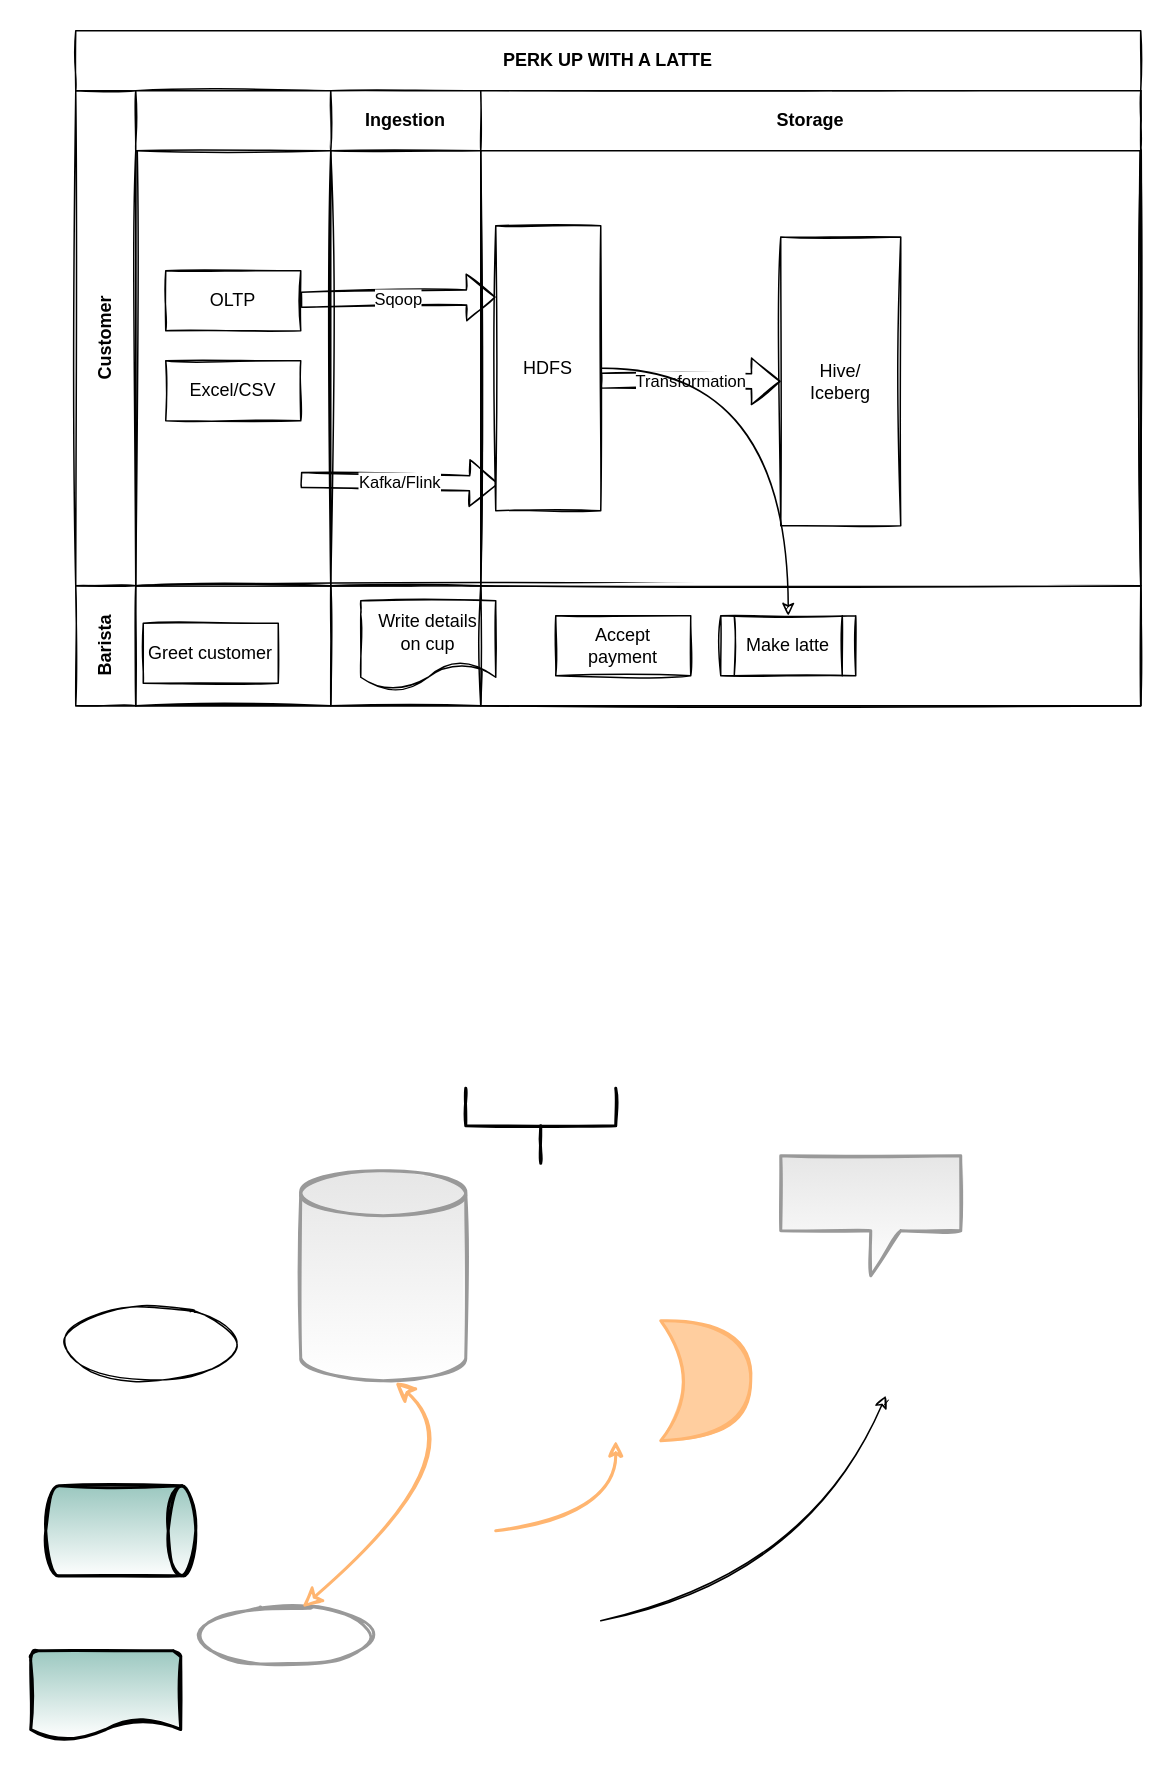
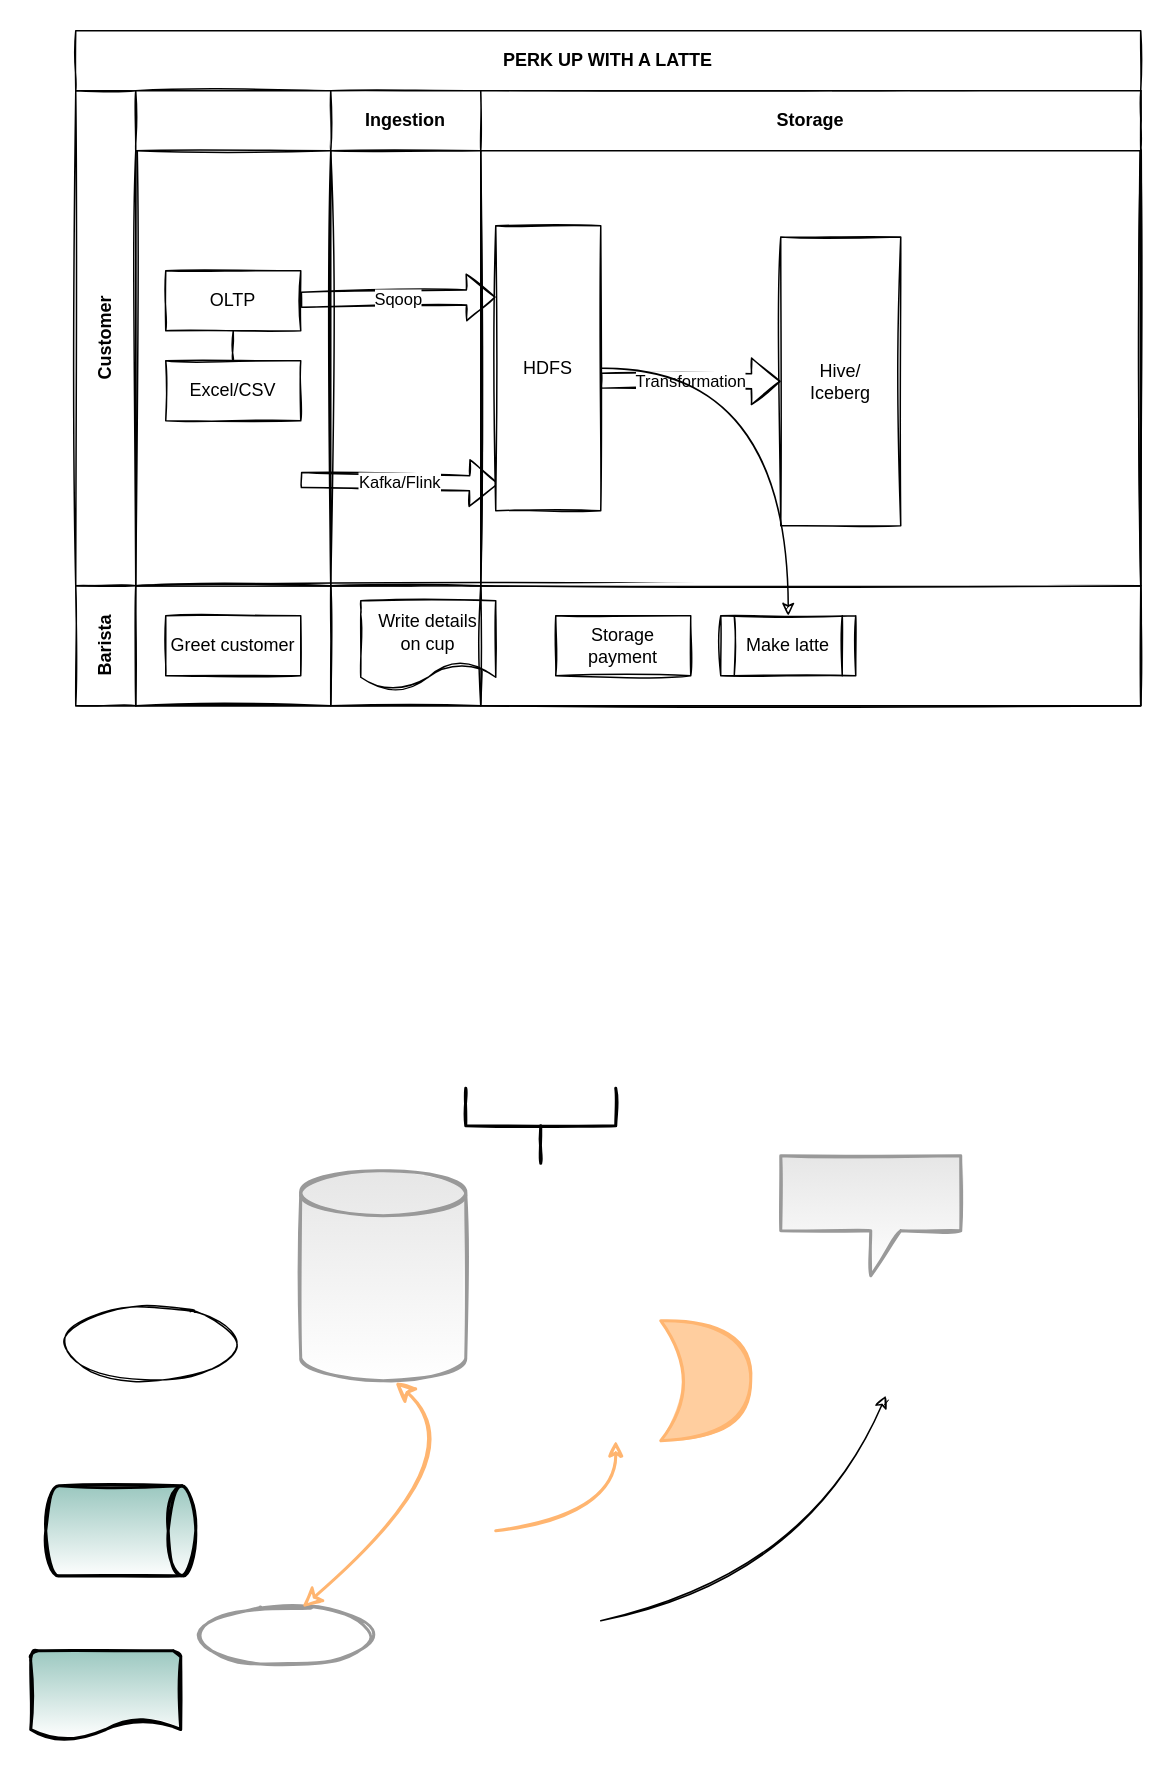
none -> (233, 345)
(623, 646) -> (623, 646)
(211, 653) -> (233, 646)
